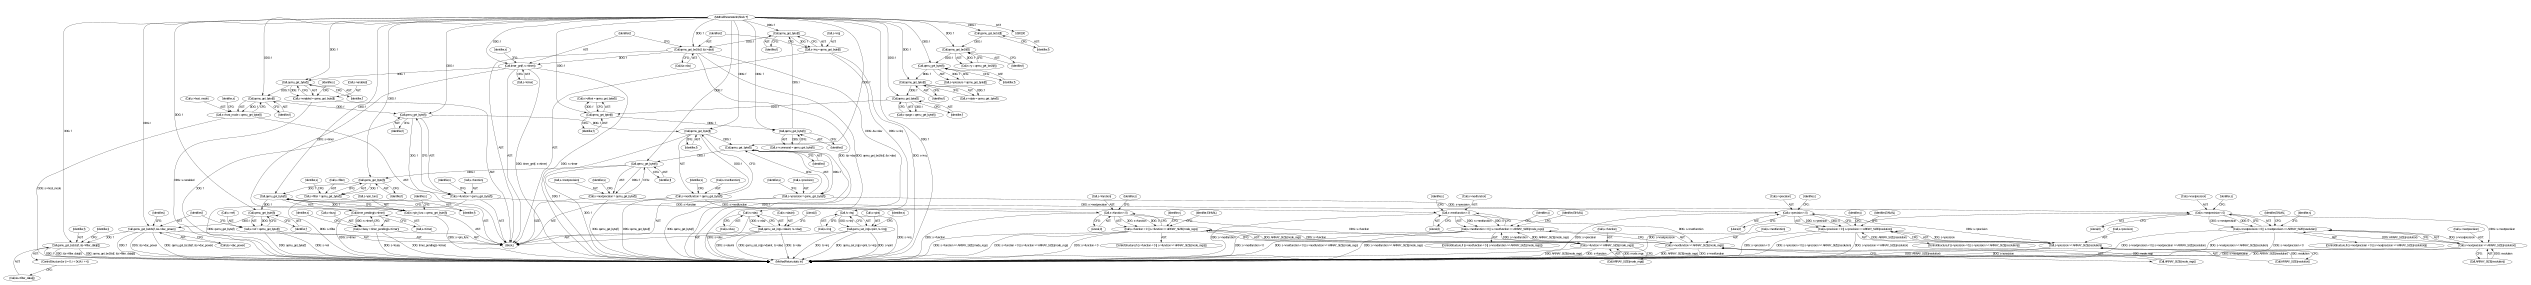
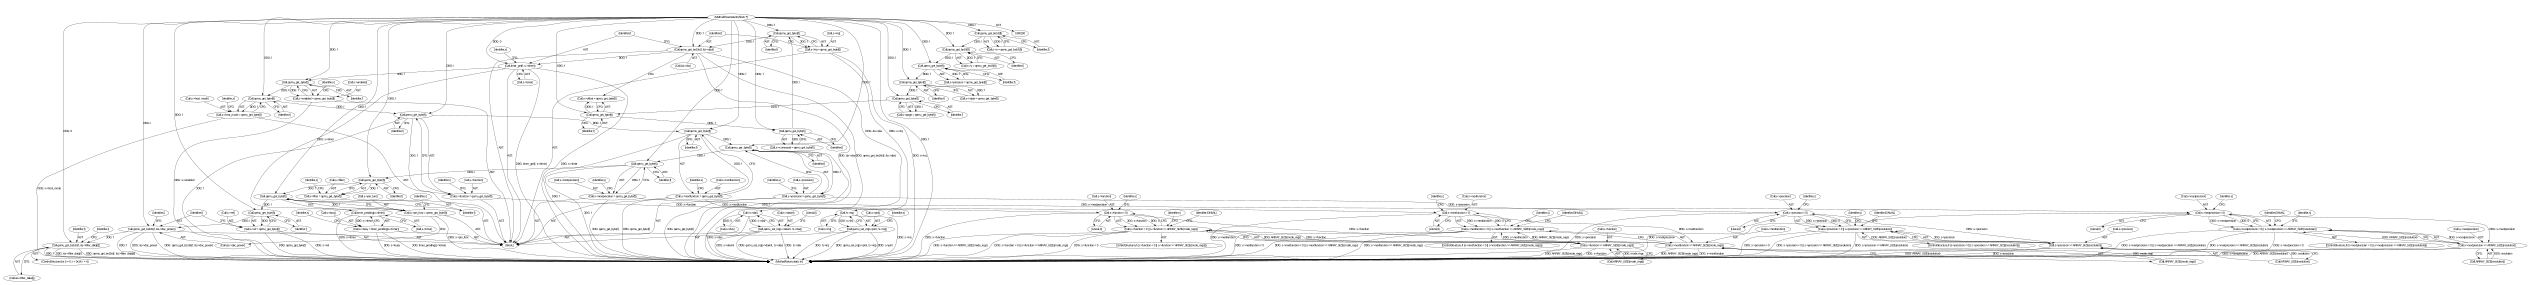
(497, 42) -> (497, 42)
none -> (1004, 50)
(683, 56) -> (646, 74)
(68, 131) -> (68, 131)
(538, 221) -> (538, 221)
(727, 221) -> (727, 221)
(192, 238) -> (355, 240)
(282, 254) -> none
(507, 261) -> none
(44, 270) -> (28, 254)
